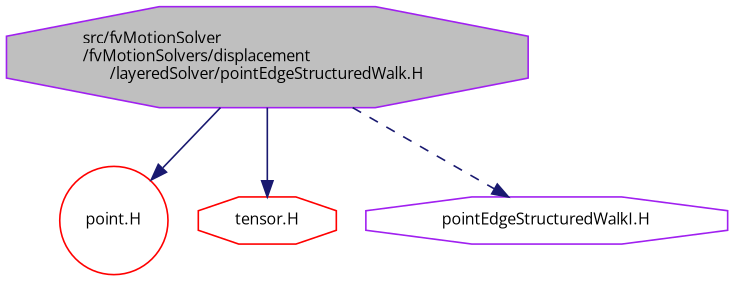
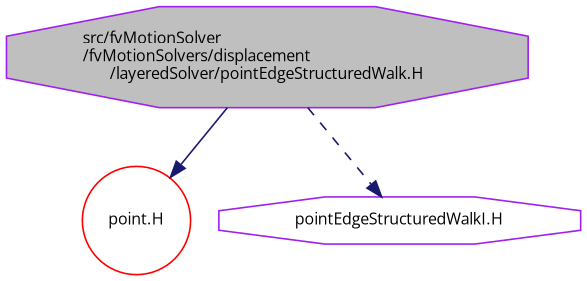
(267, 221) -> none
